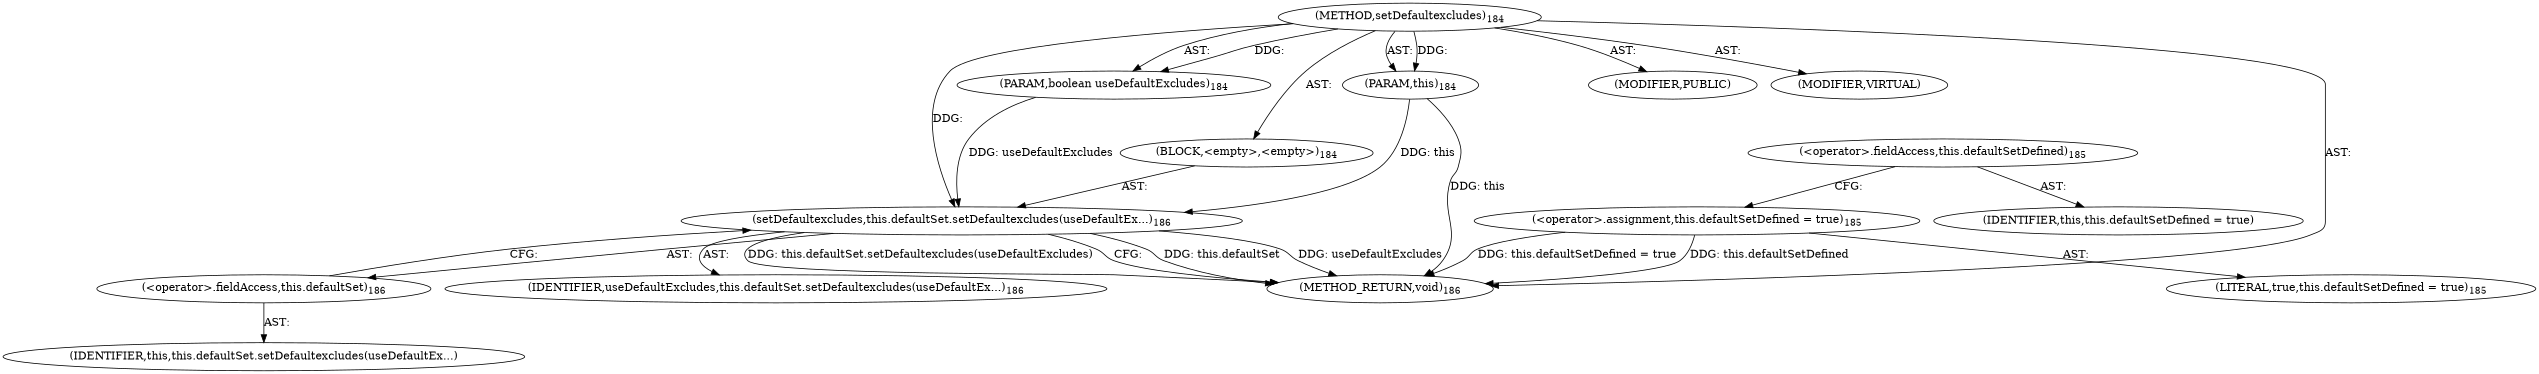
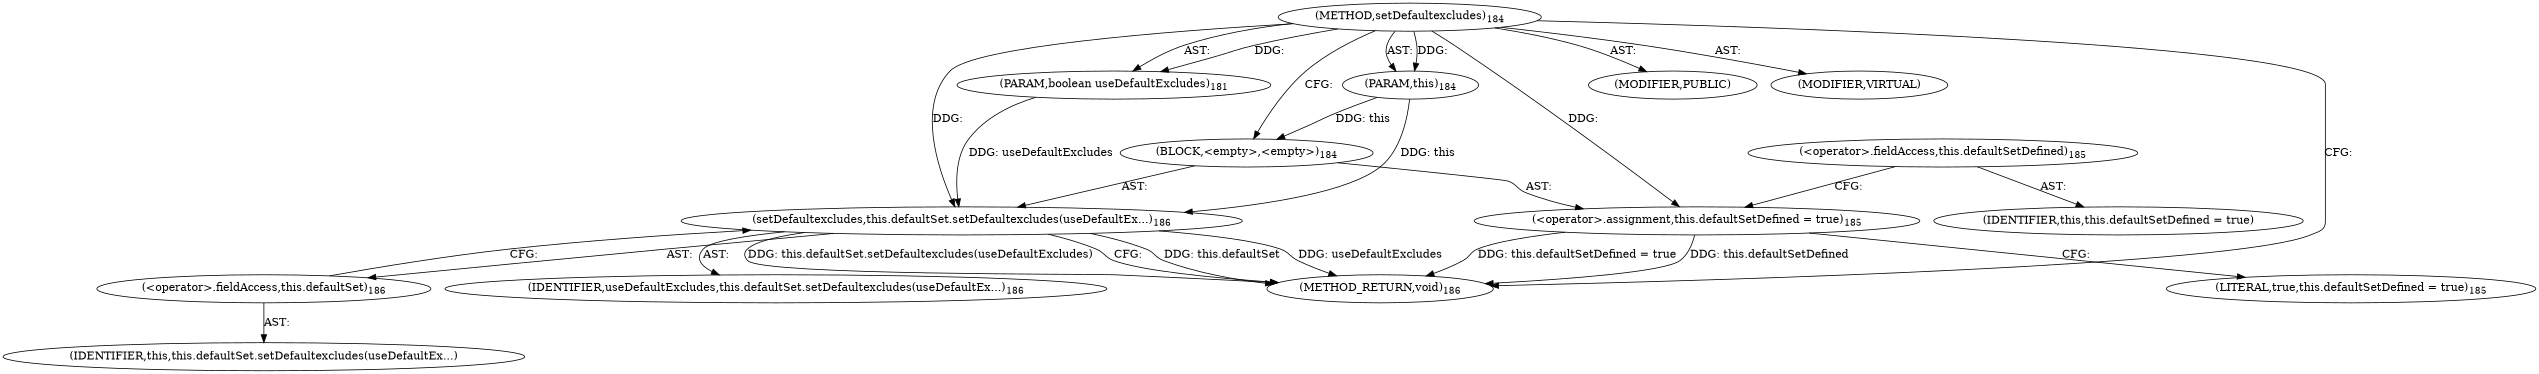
(1219, 84) -> (1219, 84)
(1321, 85) -> (1321, 85)
none -> (1554, 114)
(2340, 153) -> (2340, 153)
none -> (1459, 175)
(1450, 182) -> (1330, 116)
(2078, 255) -> (2078, 255)
